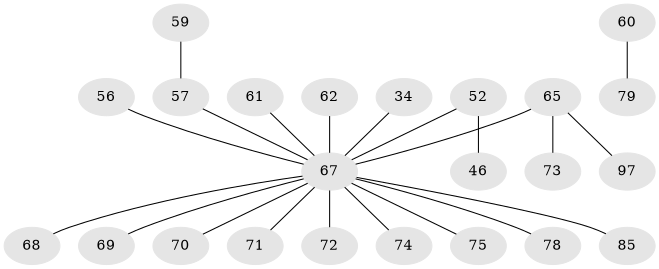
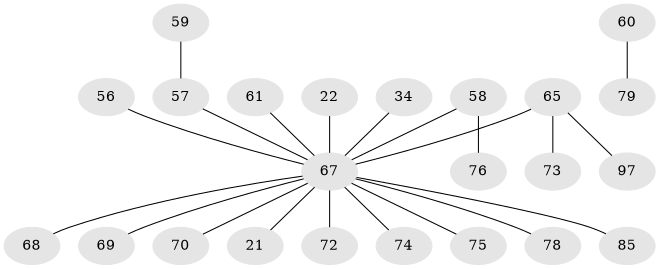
(330, 97) -> (330, 97)
(478, 97) -> (478, 97)
(478, 172) -> (478, 172)
(255, 246) -> (255, 246)
